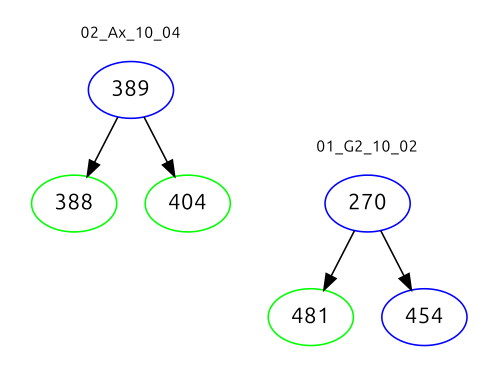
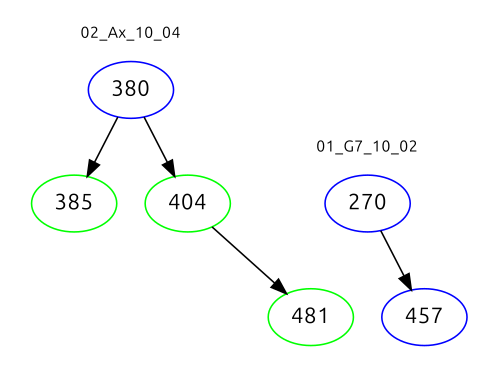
(131, 90) -> (131, 90)
(368, 148) -> (368, 148)
(74, 204) -> (74, 204)
(343, 253) -> (243, 255)
(424, 317) -> (424, 317)
